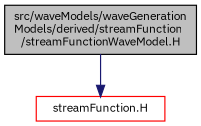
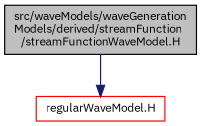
(101, 109) -> (101, 109)
